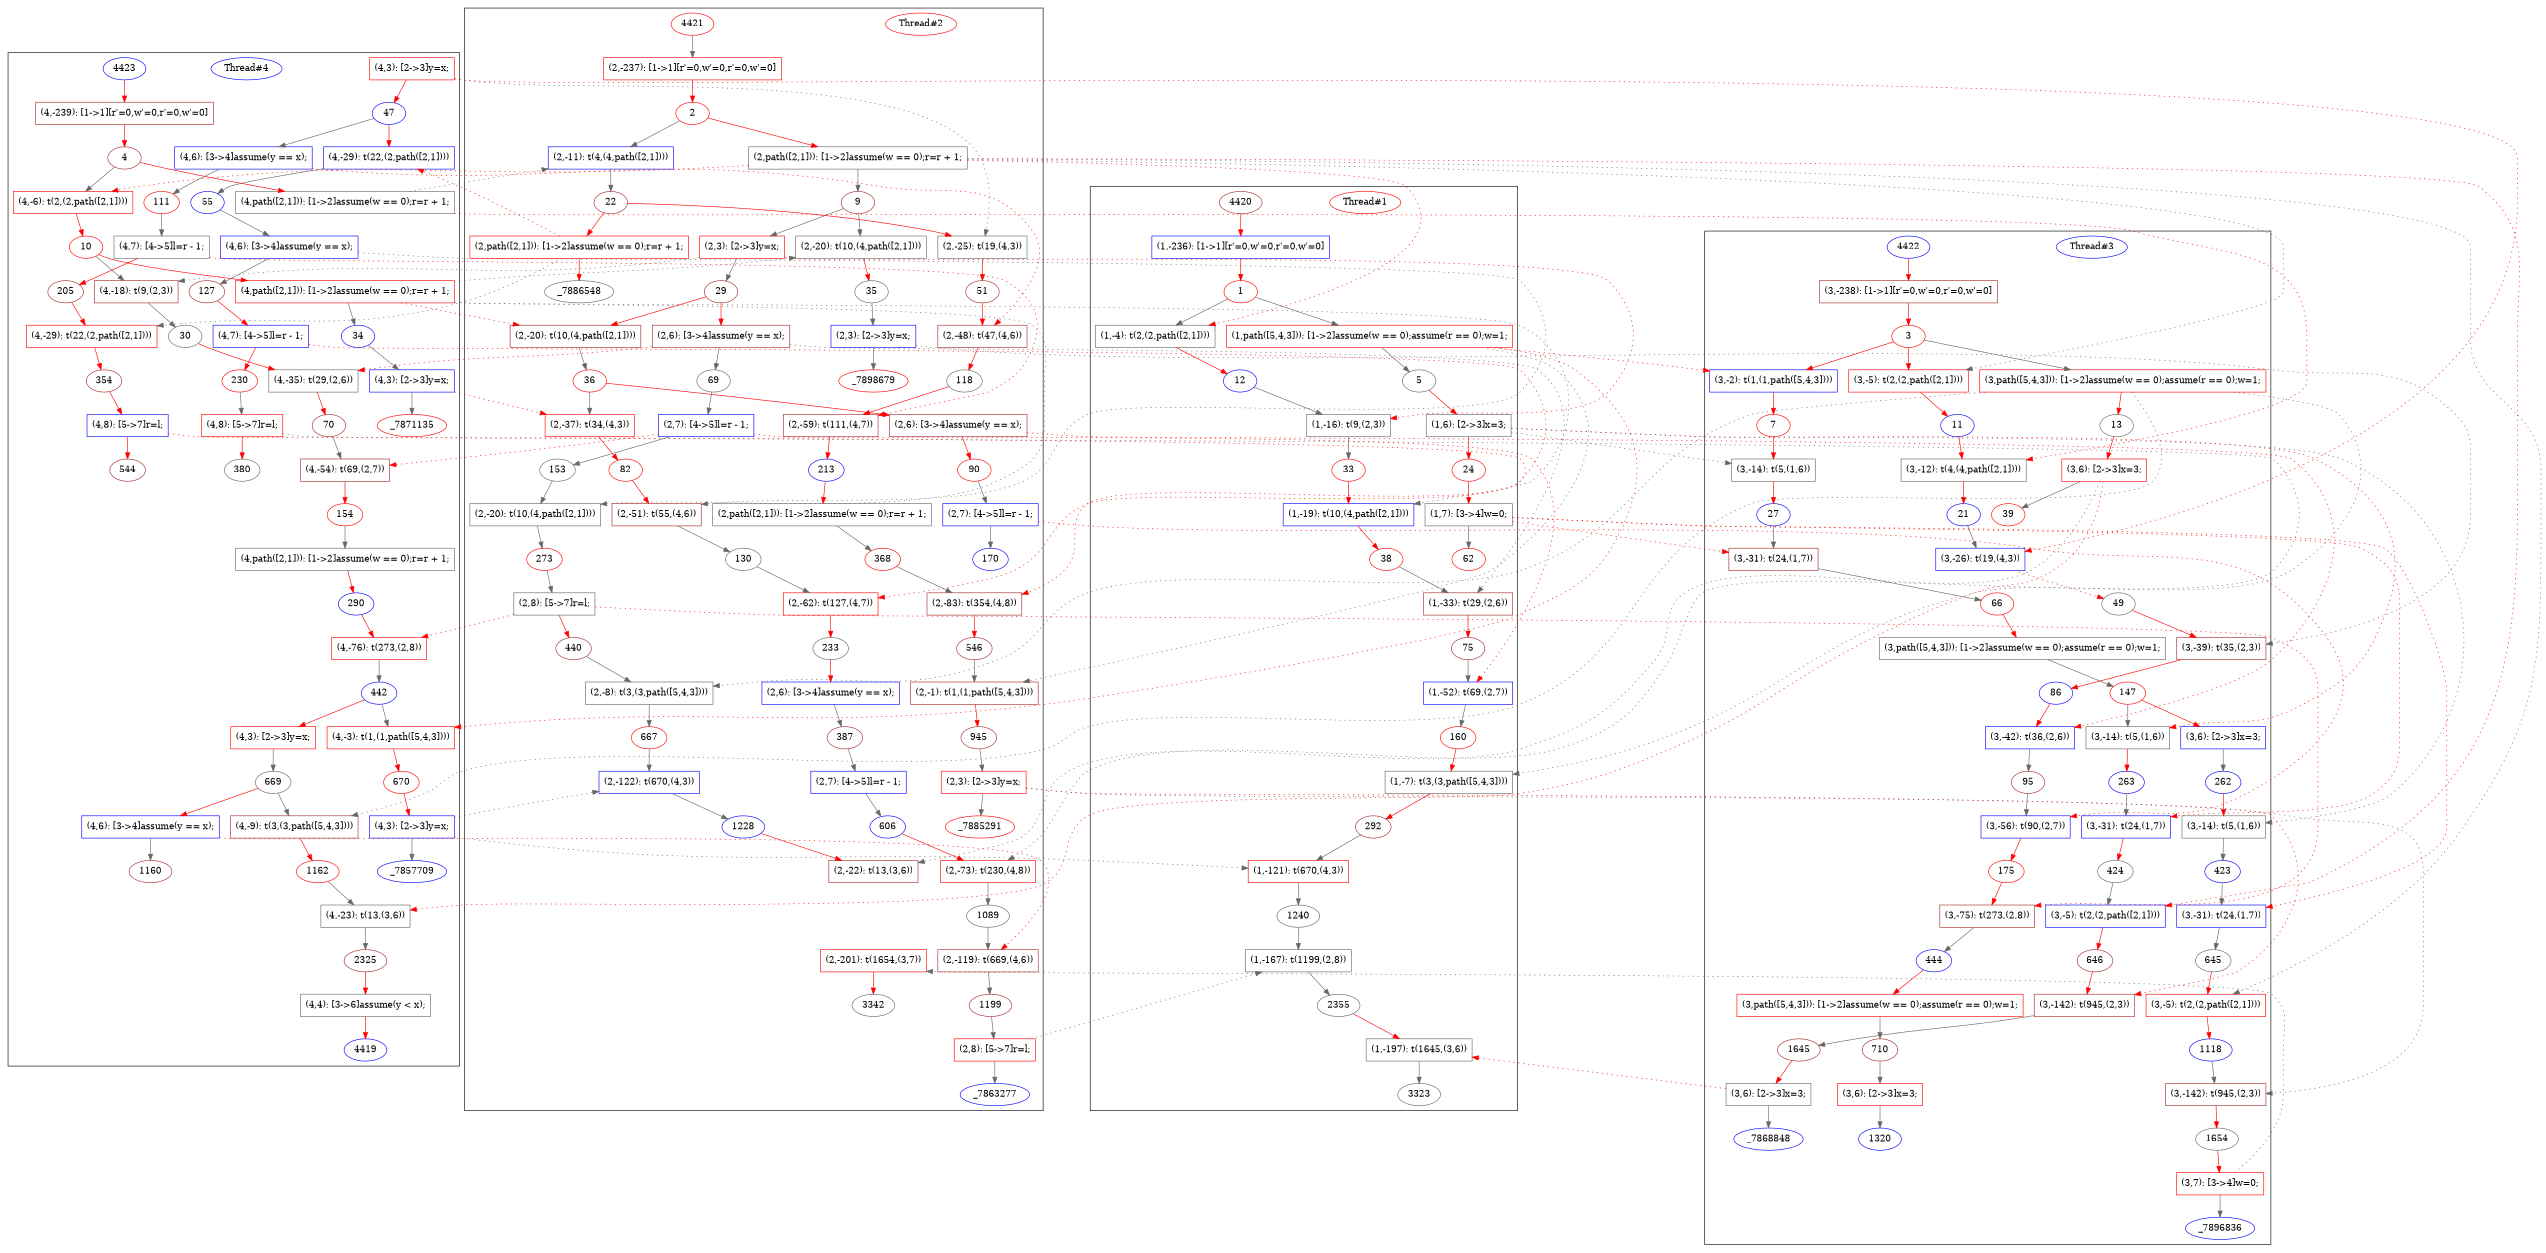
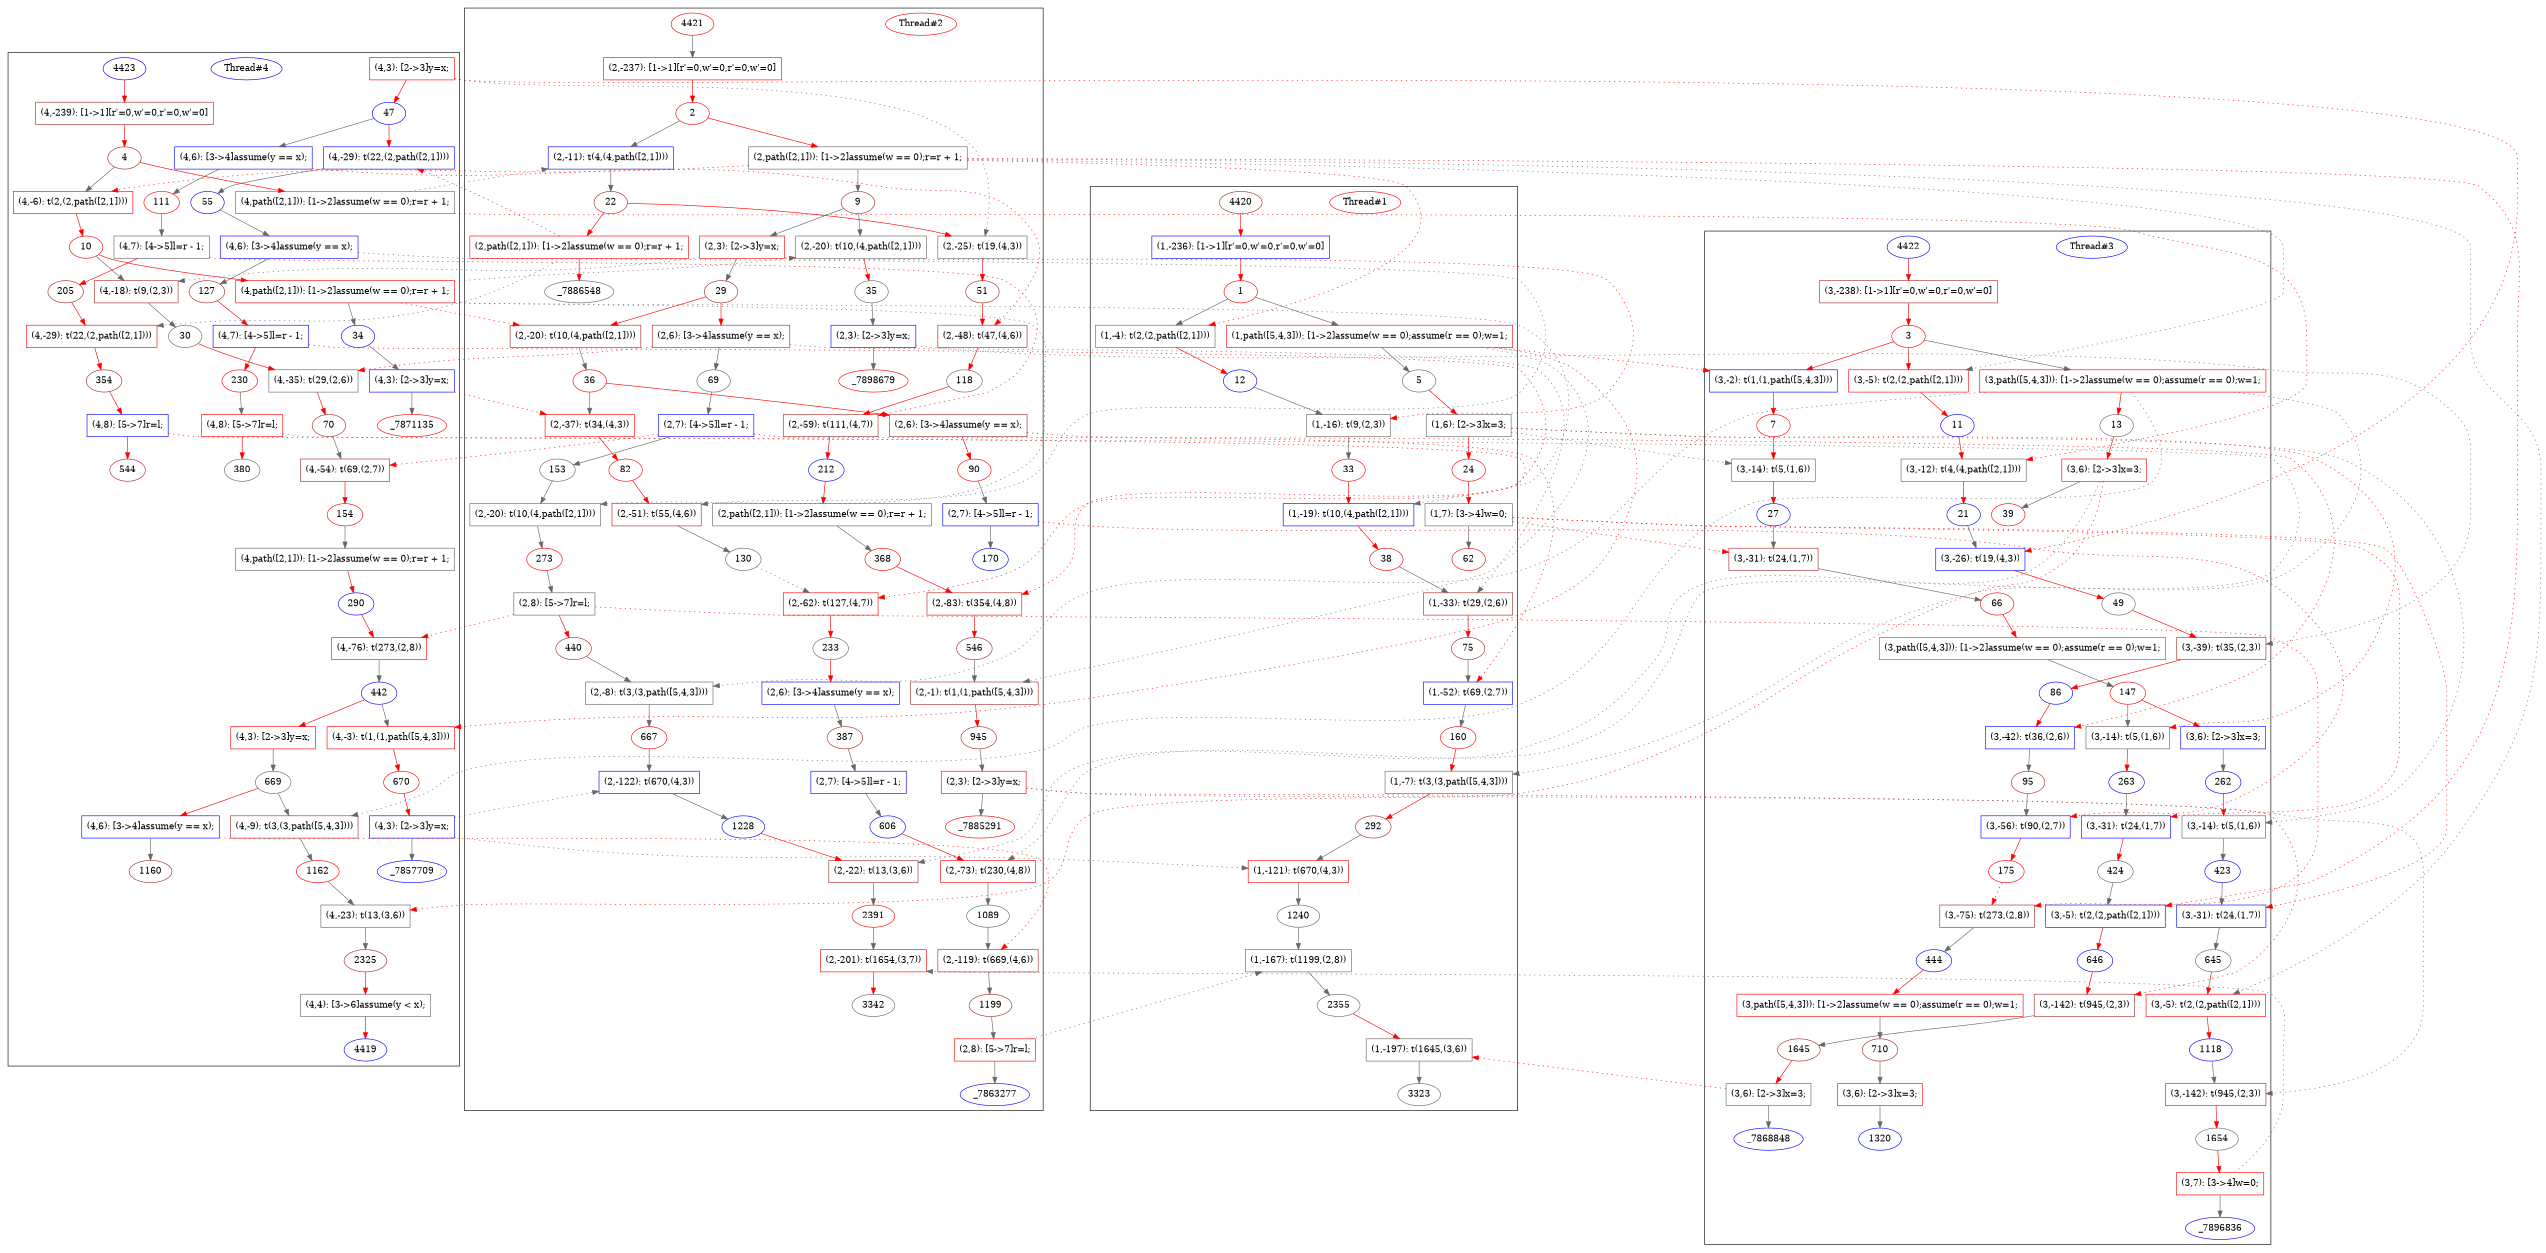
(826, 470) -> (826, 470)
(780, 578) -> (780, 578)
(921, 578) -> (921, 578)
(2056, 584) -> (2056, 584)
(305, 847) -> (305, 847)
(1998, 891) -> (1998, 891)
none -> (873, 916)
(2095, 961) -> (2095, 961)
